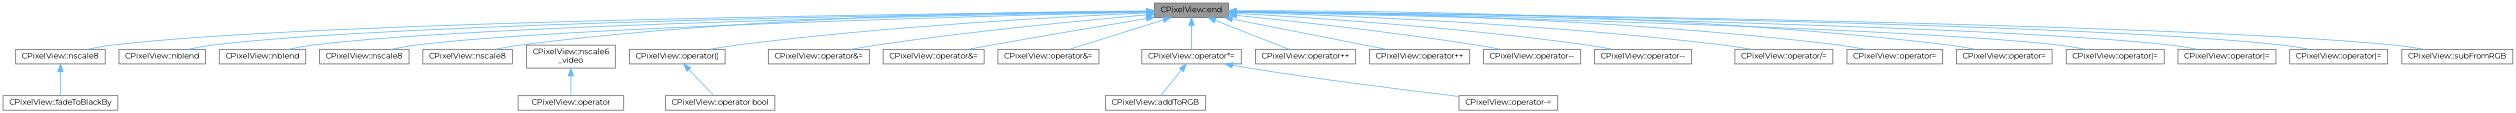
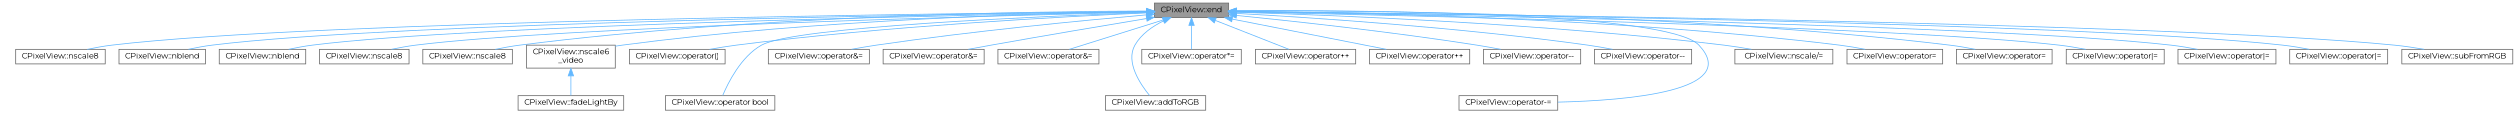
none -> (787, 28)
(1784, 57) -> (1784, 57)
(1346, 82) -> (1673, 34)
(701, 83) -> (921, 24)
(1171, 83) -> (1132, 53)
(60, 103) -> none
(571, 103) -> (571, 103)
